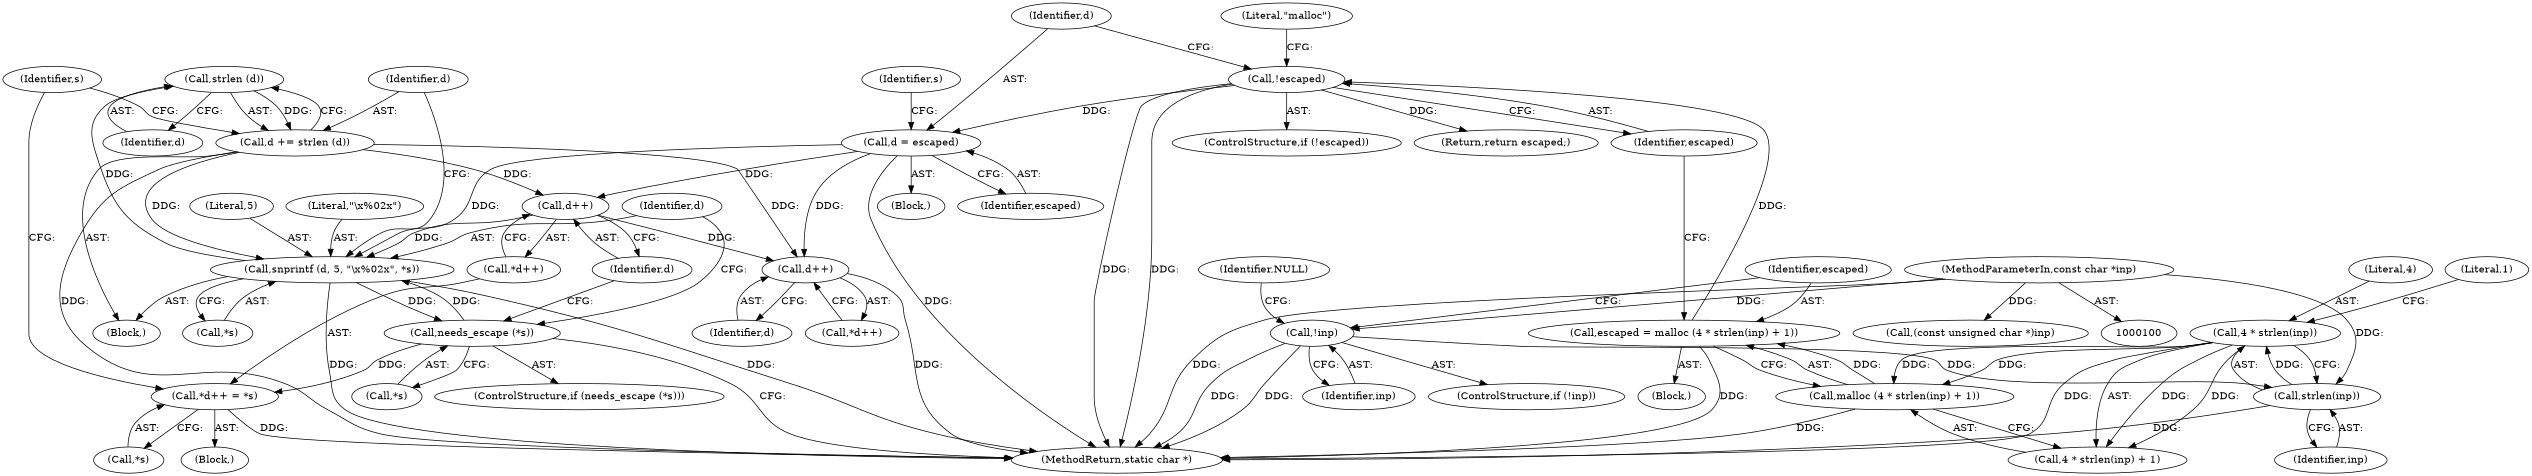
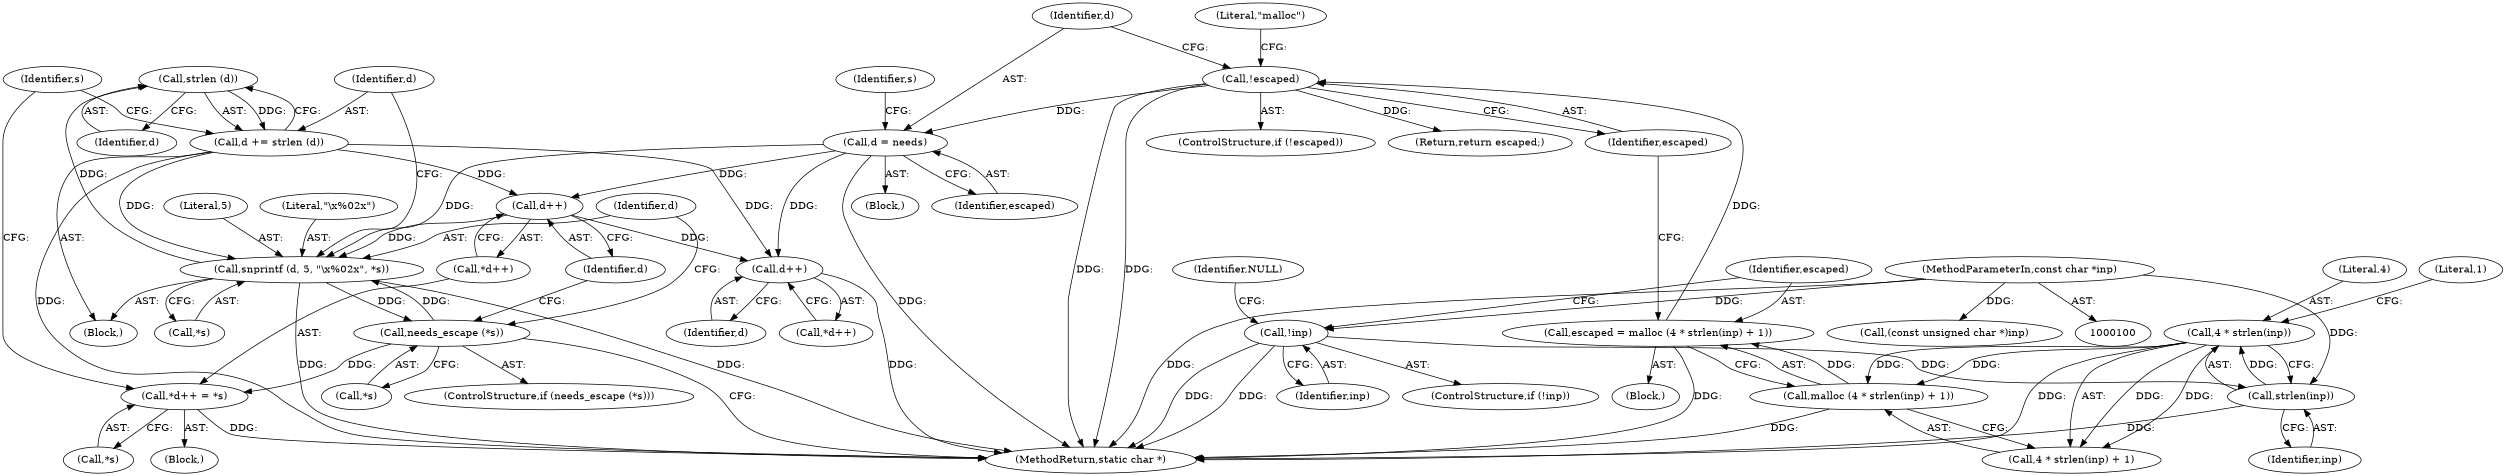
(911, 143) -> (885, 143)
